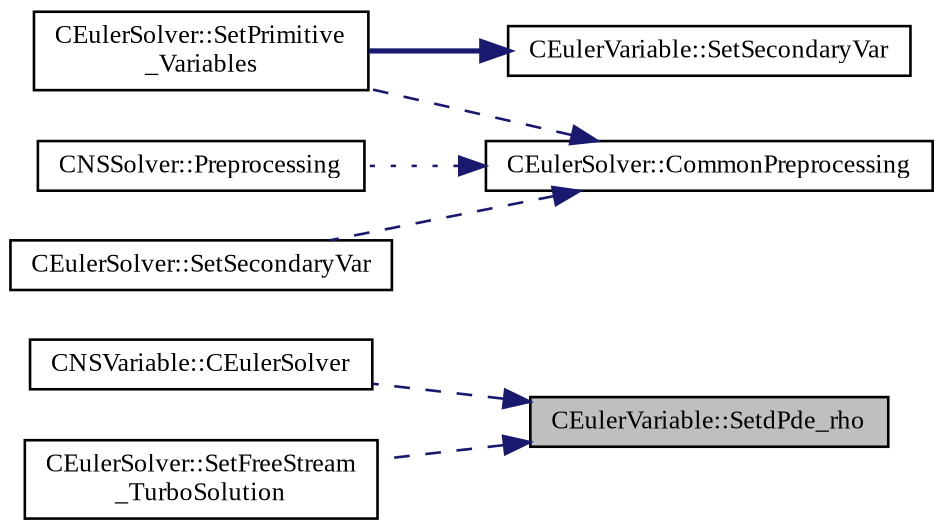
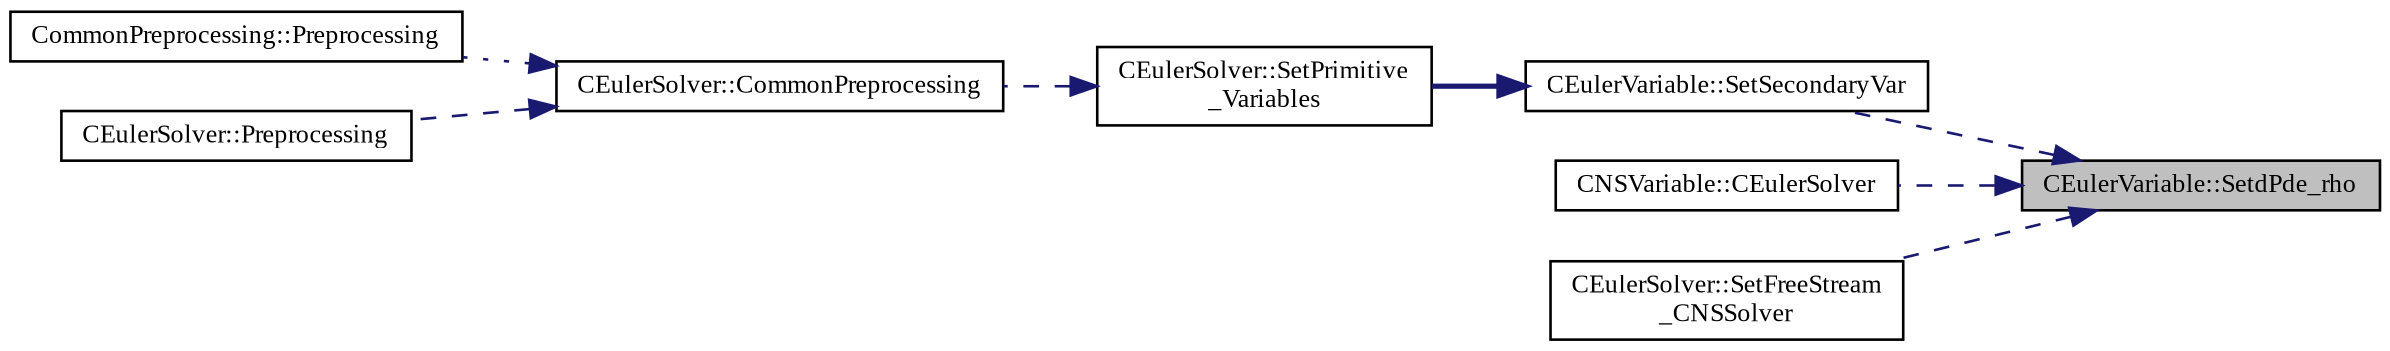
(470, 112) -> (1037, 86)
none -> (1951, 133)
(201, 166) -> (236, 37)
(201, 265) -> (236, 136)
(201, 479) -> (1727, 300)
